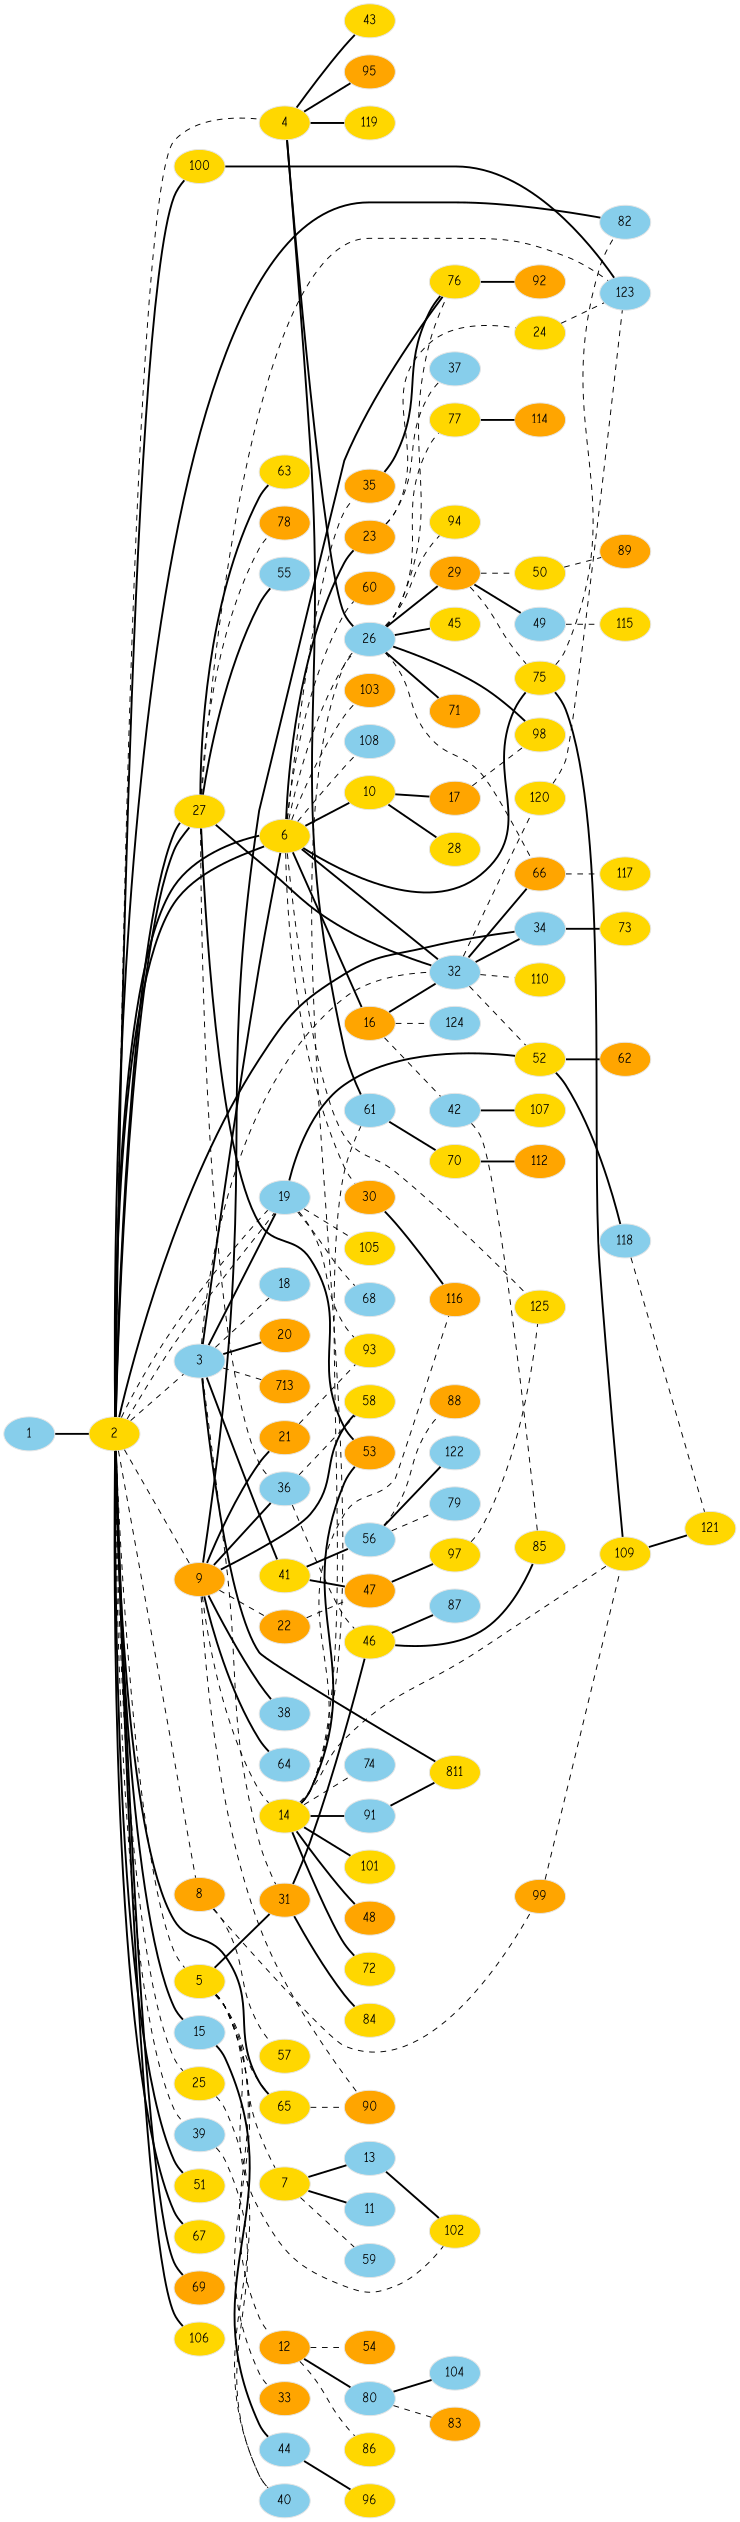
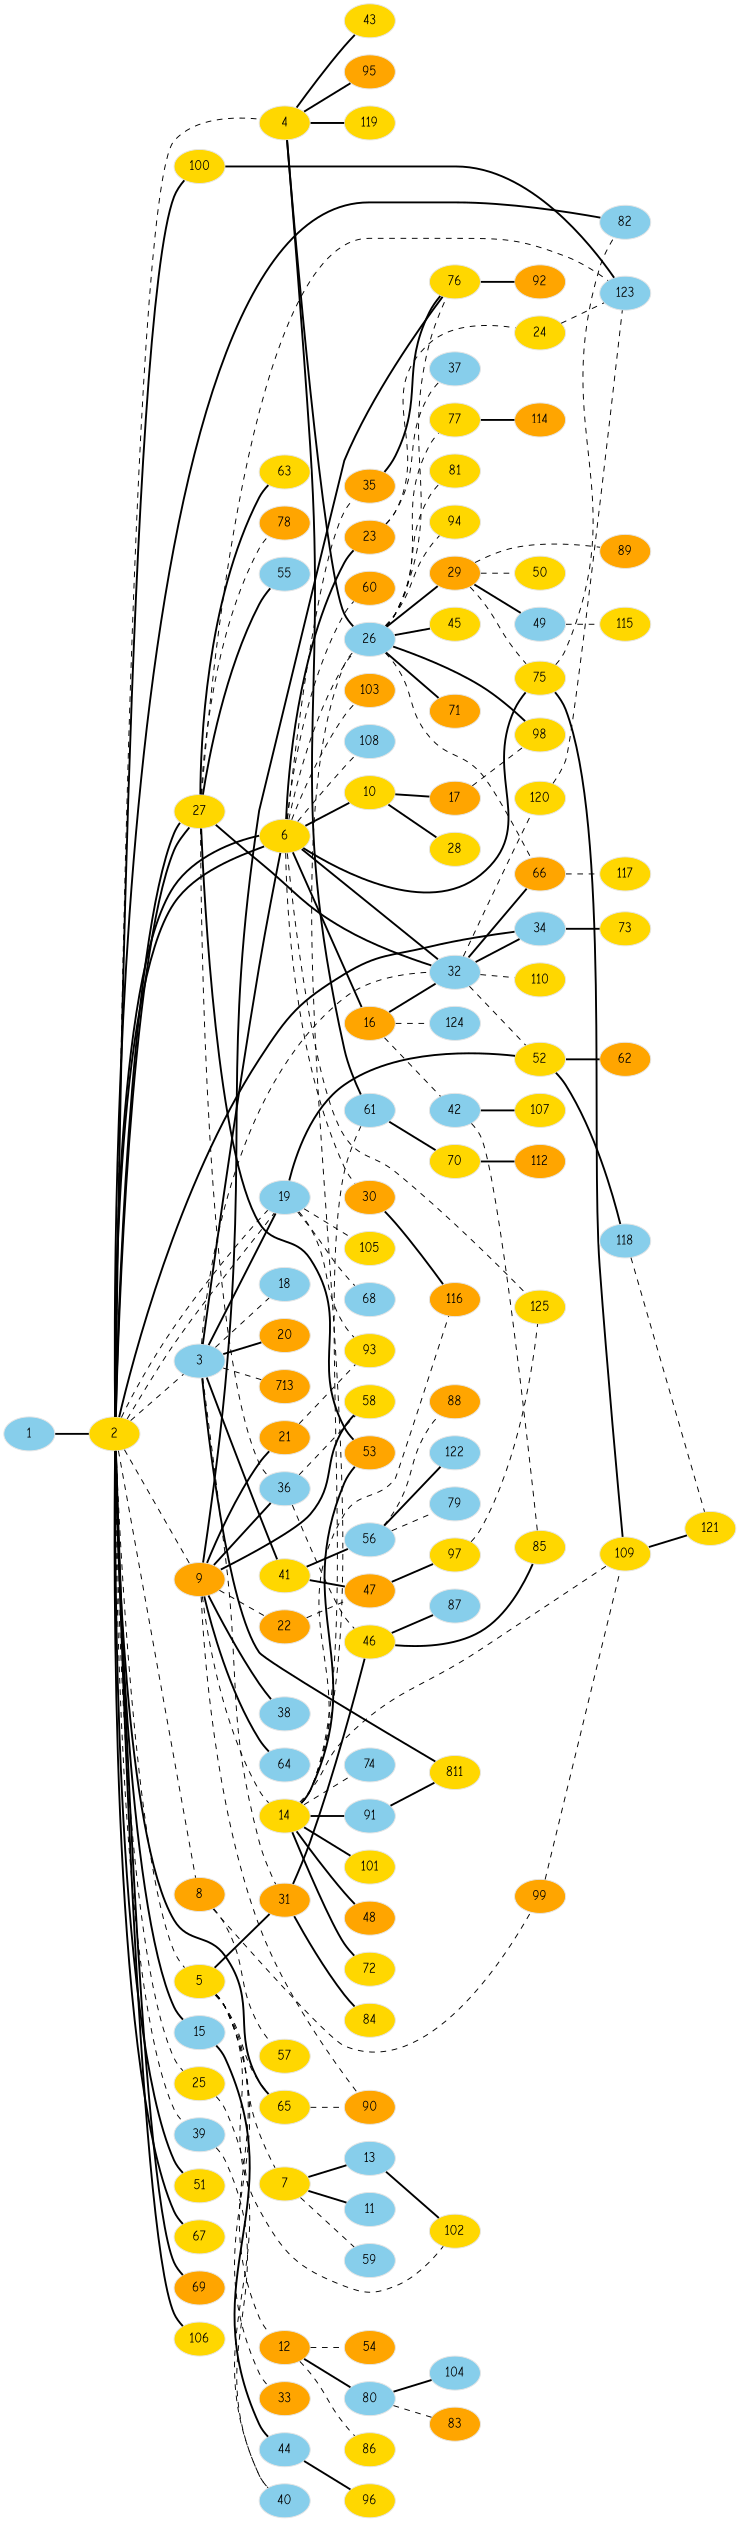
none -> (455, 471)
(583, 562) -> (536, 545)
